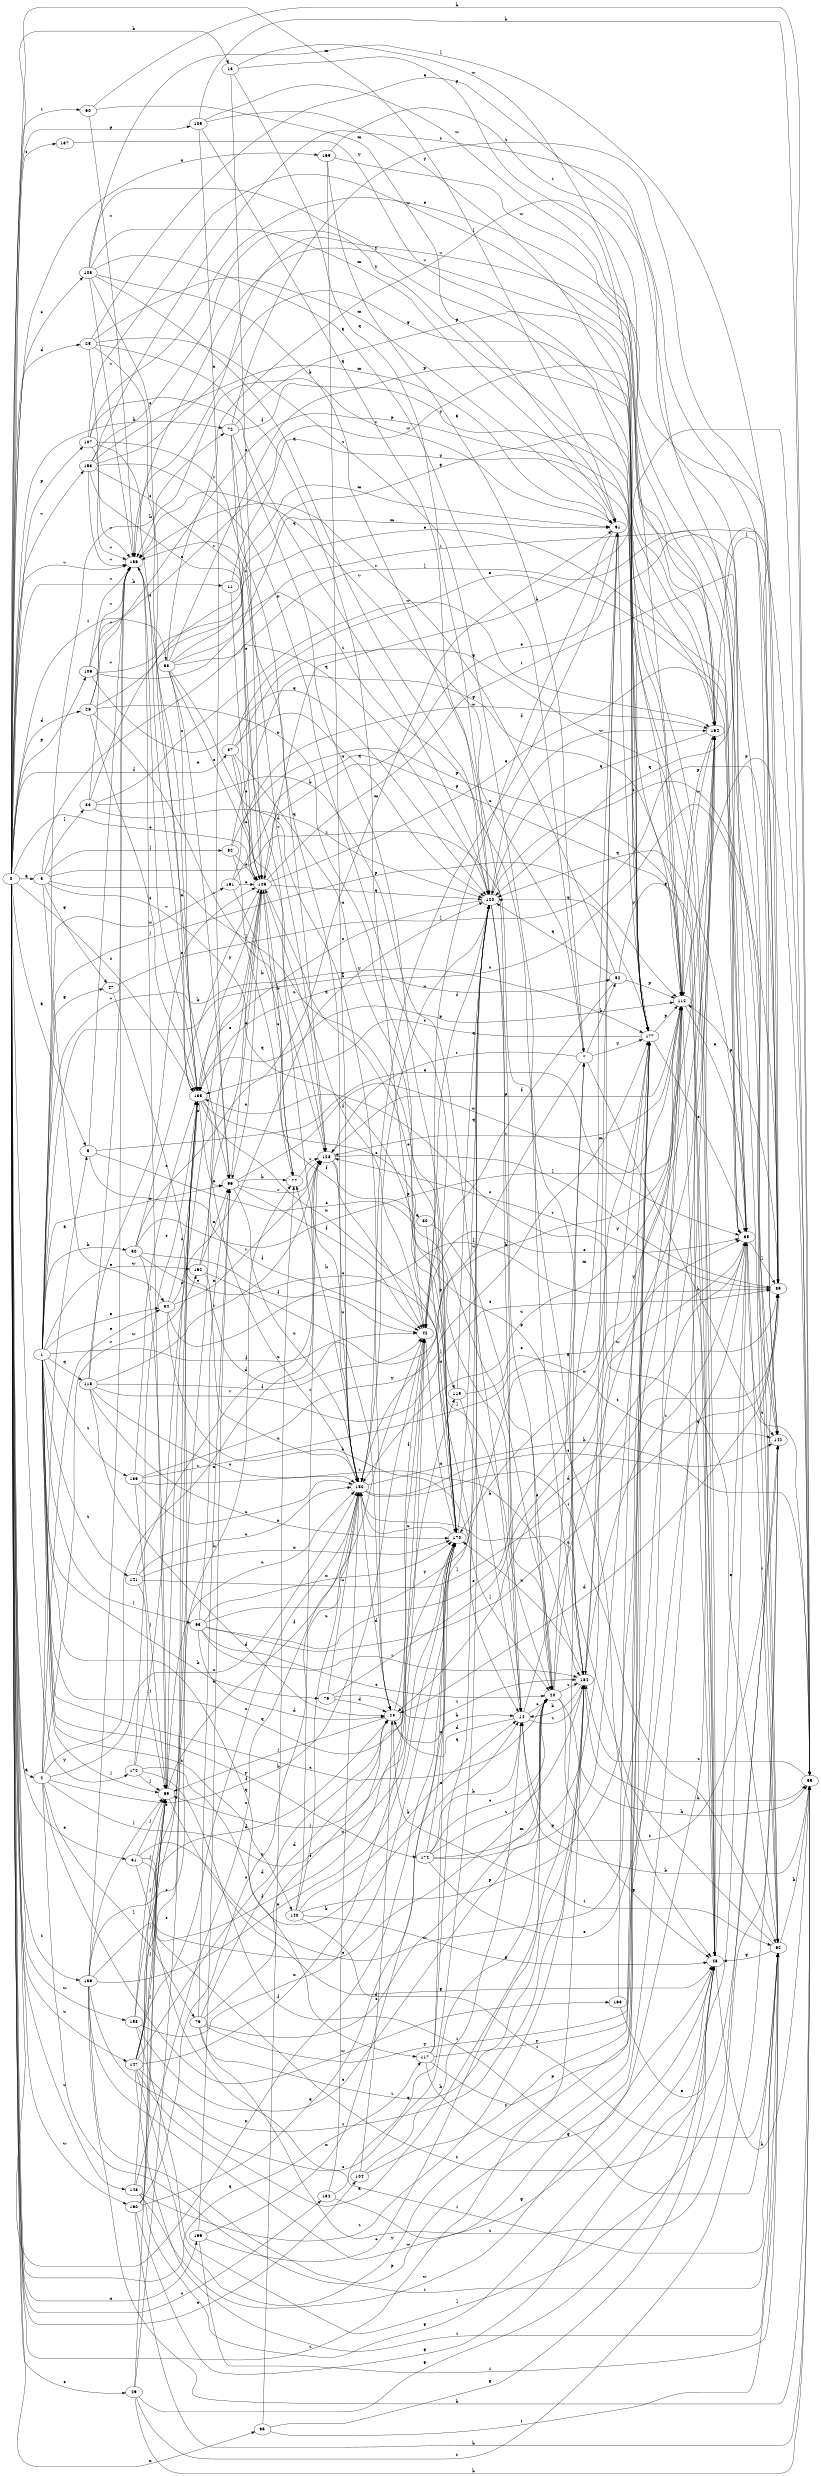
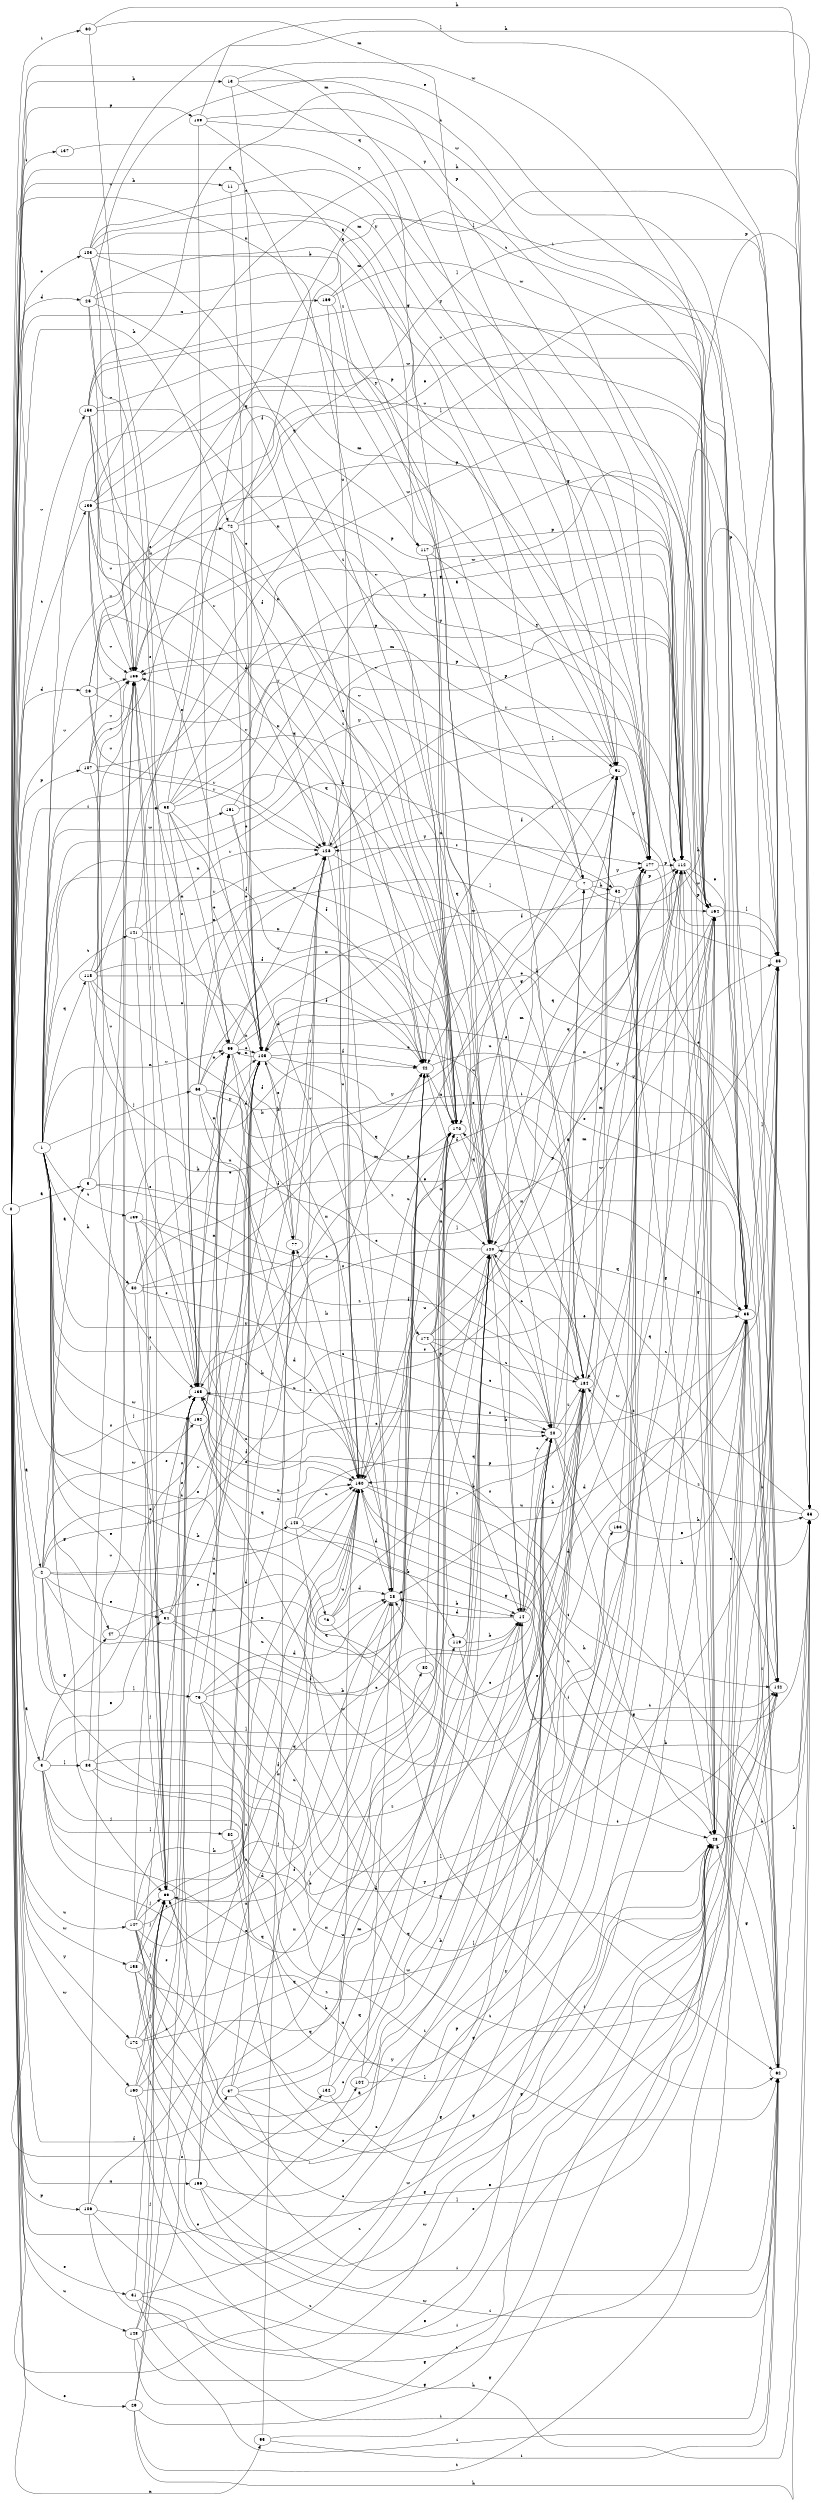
none -> (665, 2033)
